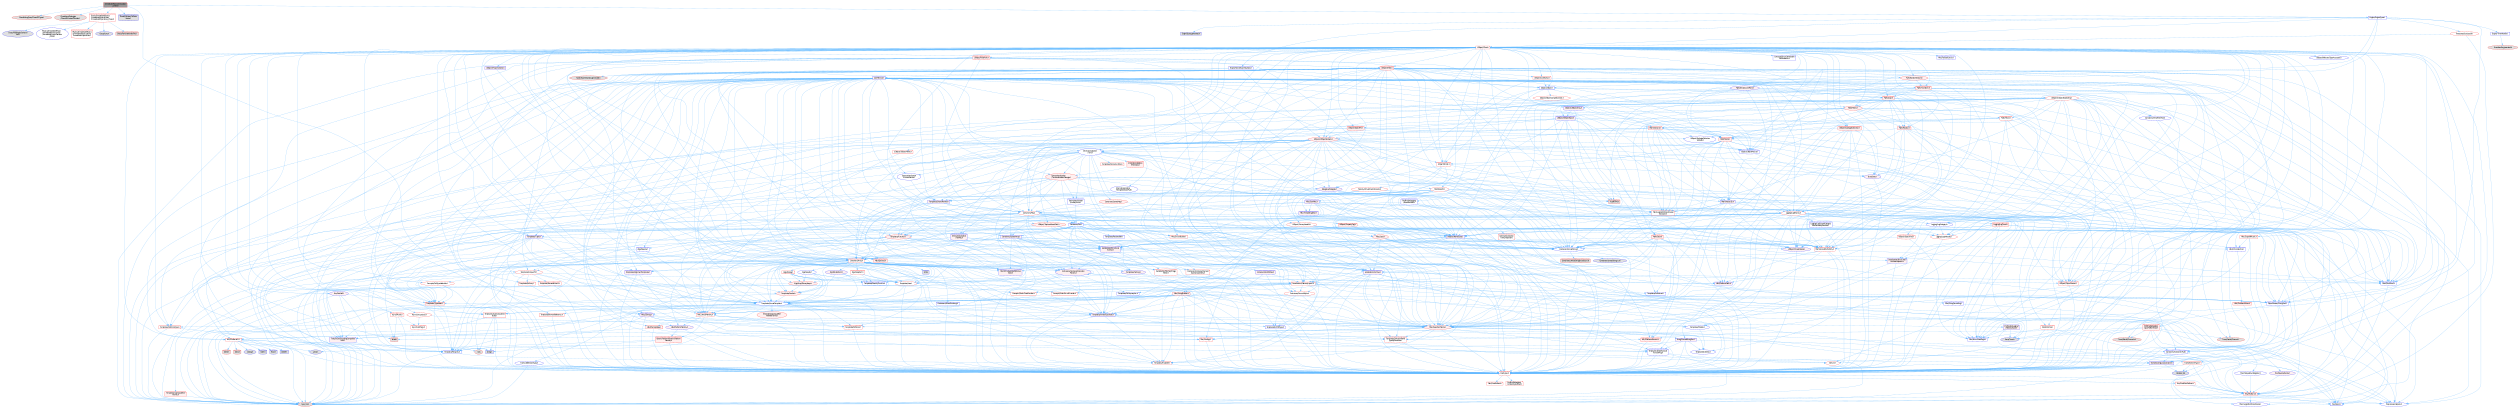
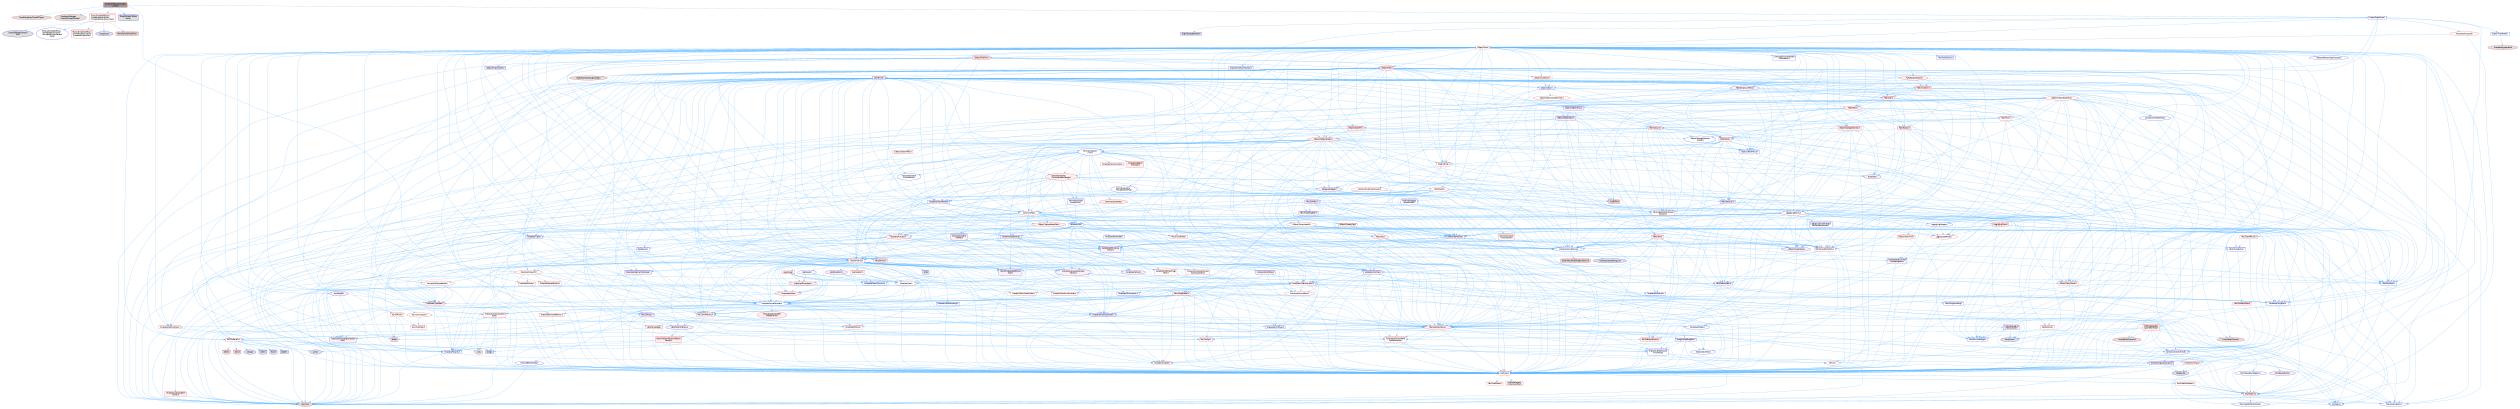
(2277, 304) -> (2277, 304)
